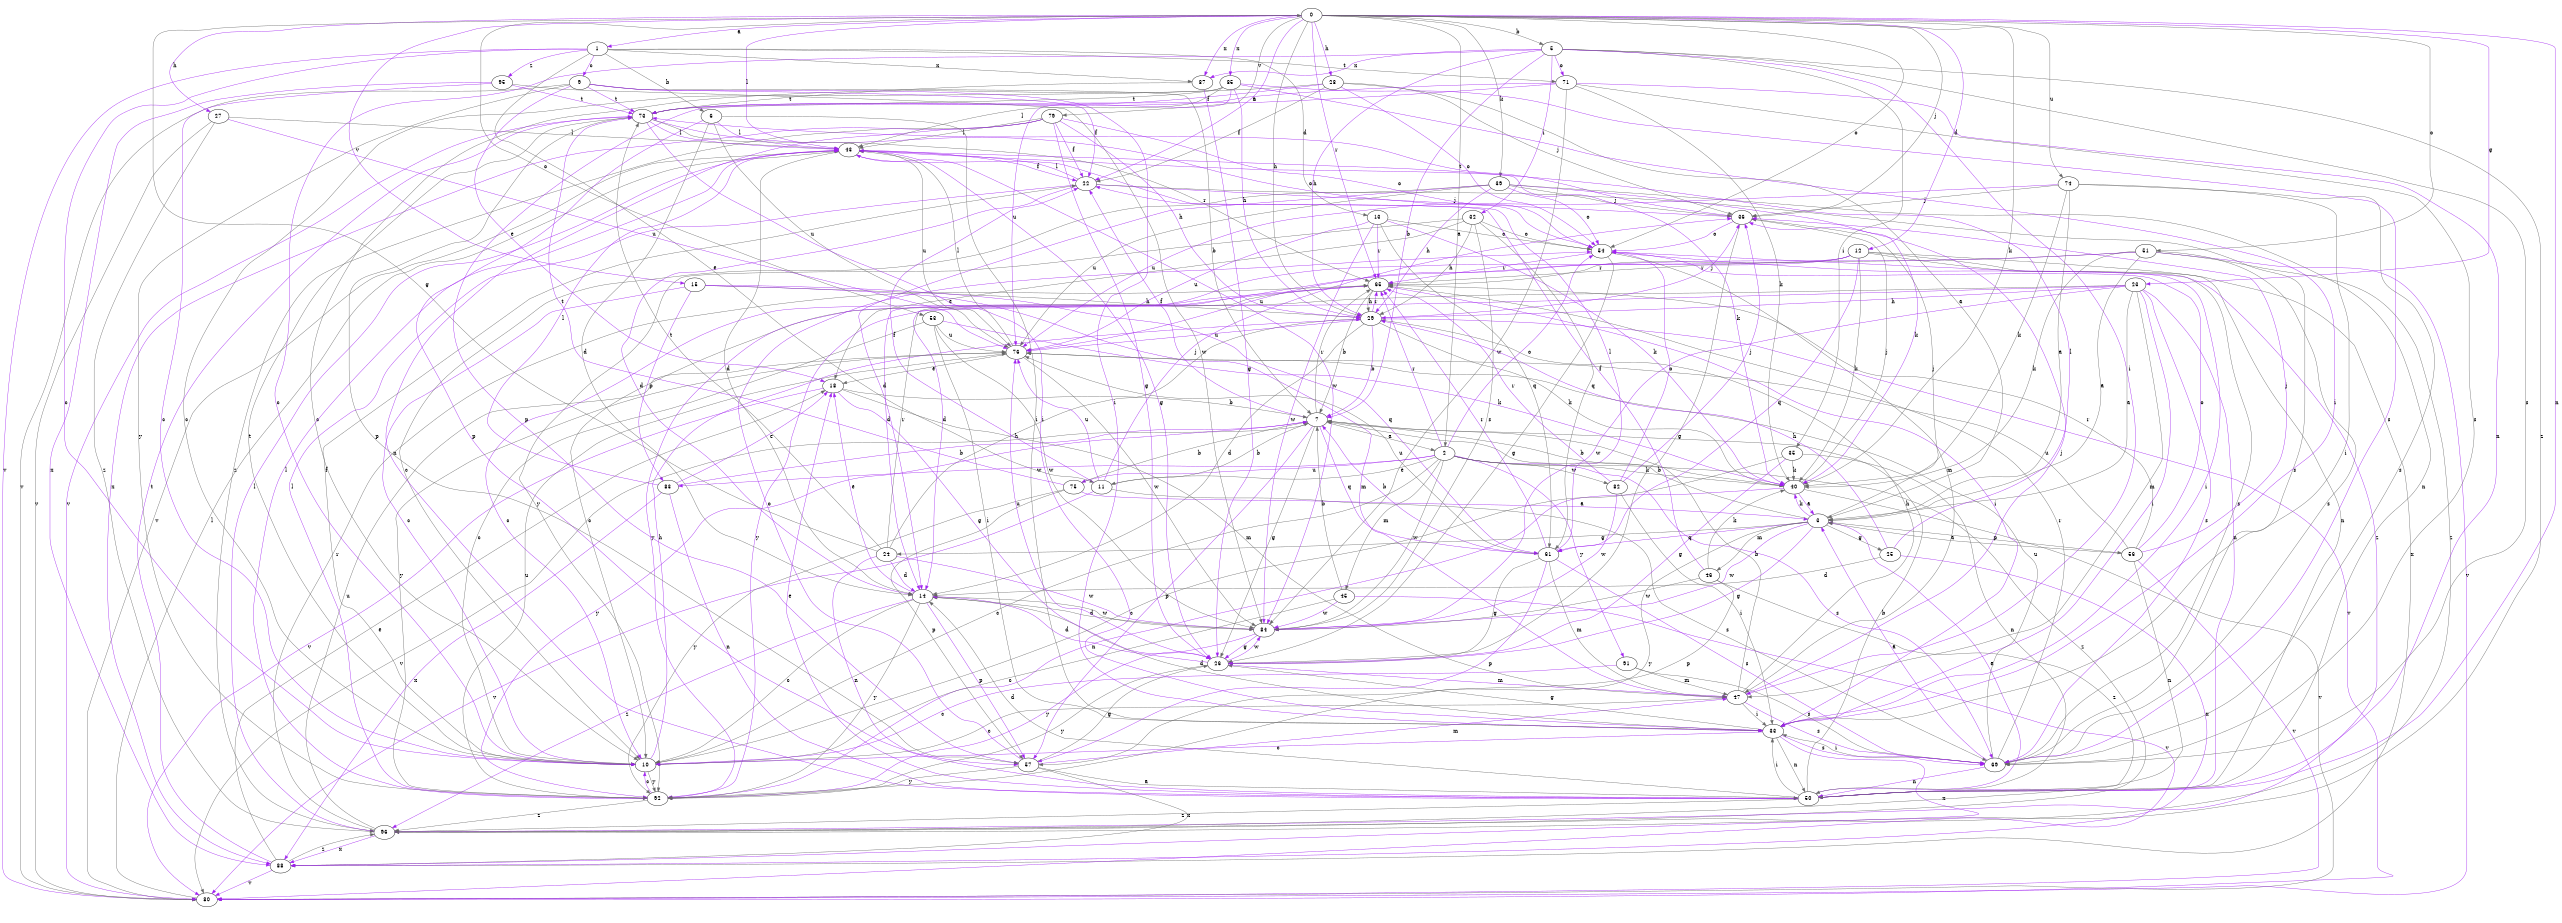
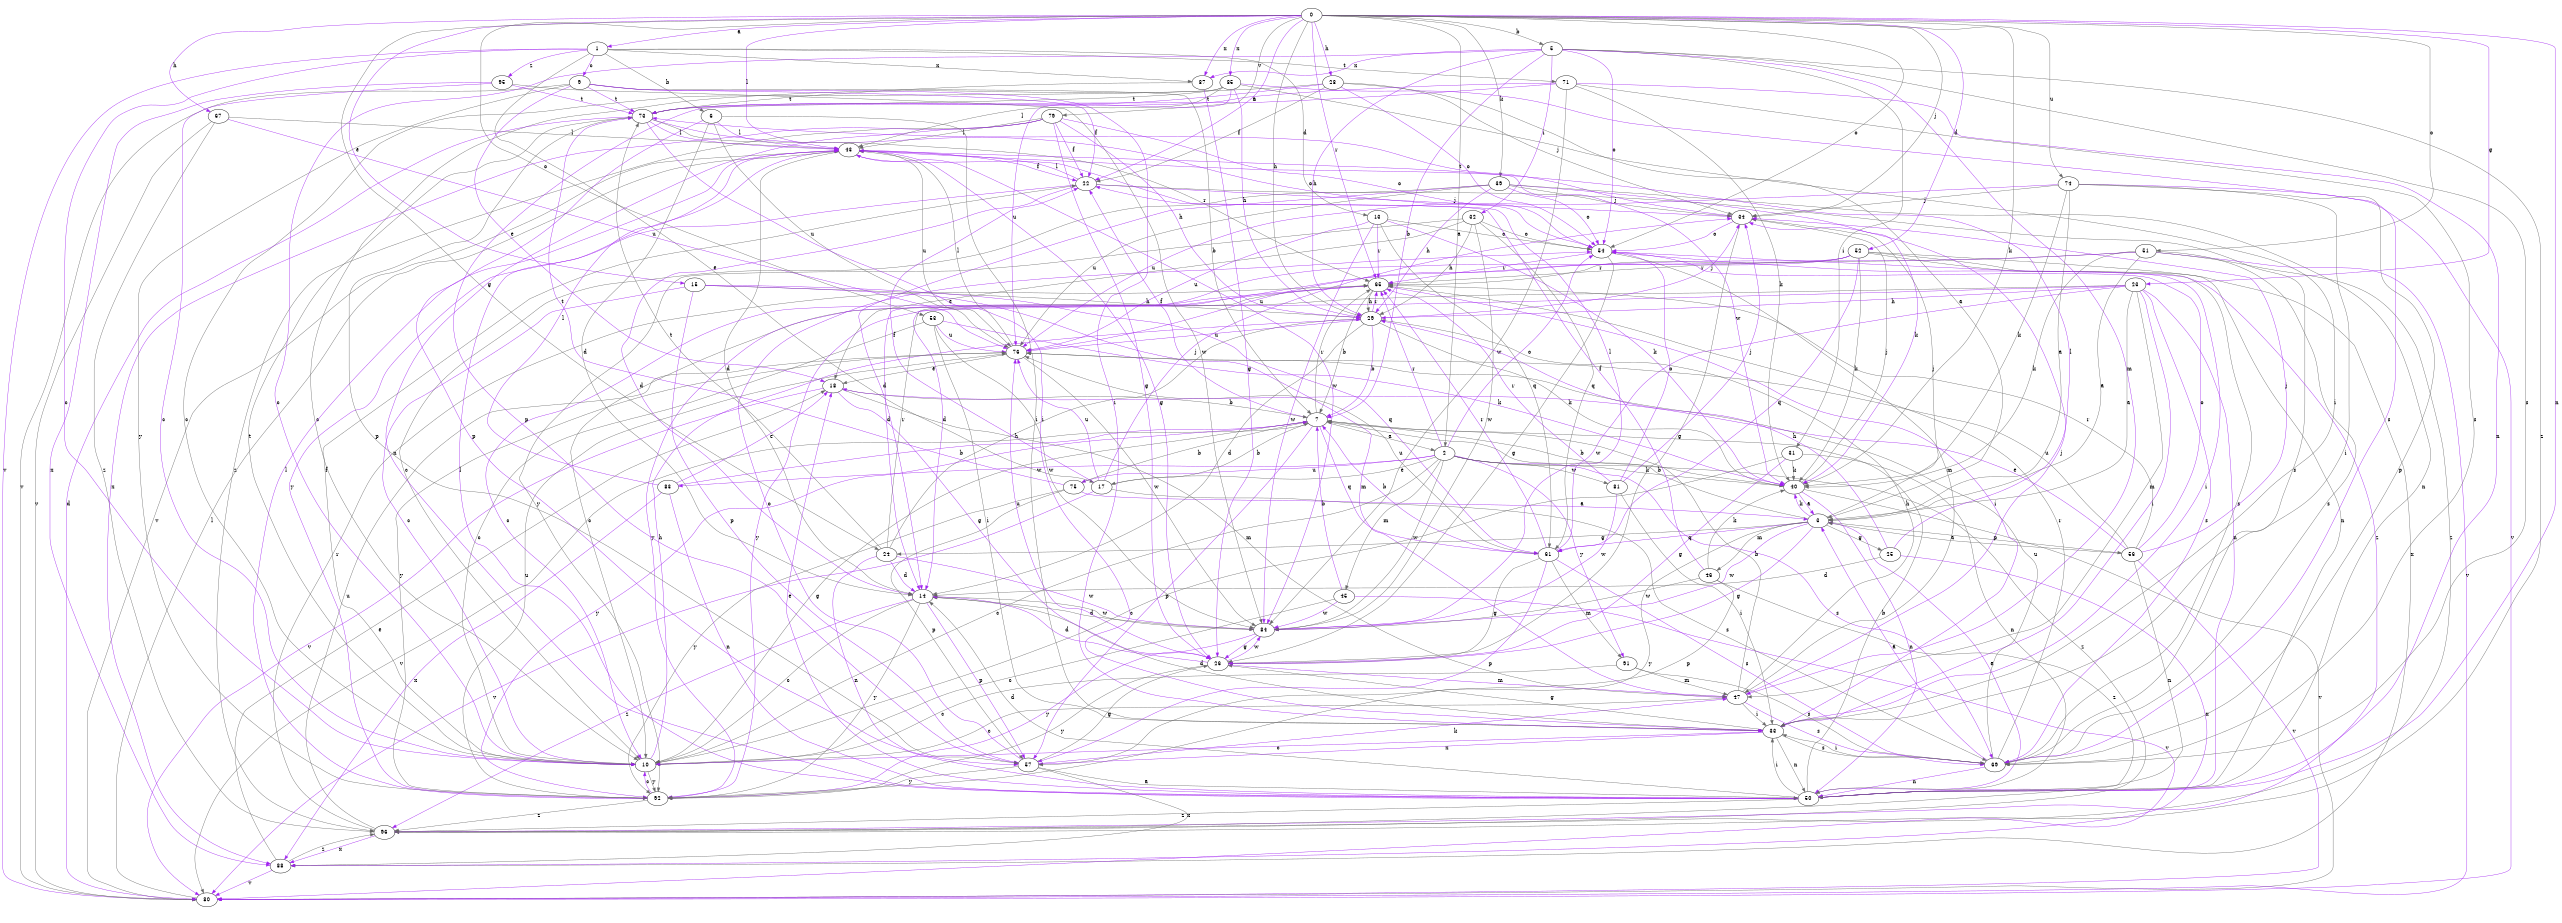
(235, 28) -> (450, 29)
(1558, 64) -> (1612, 129)
(1208, 99) -> (1208, 99)
(219, 116) -> (219, 116)
(358, 150) -> (358, 150)
(1742, 217) -> (1742, 217)
(2171, 236) -> (2171, 236)
(1858, 251) -> (1858, 251)
(1739, 319) -> (1739, 319)
(966, 346) -> (966, 346)
(331, 367) -> (774, 770)
(2130, 369) -> (2130, 369)
(651, 373) -> (769, 573)
(189, 391) -> none
(1490, 420) -> (1490, 420)
(1792, 453) -> (1792, 453)
(2401, 470) -> (2401, 470)
(292, 487) -> (292, 487)
(1102, 487) -> (1102, 487)
(1617, 487) -> (1617, 487)
(69, 504) -> (69, 504)
(854, 506) -> (1502, 397)
(1323, 511) -> (1323, 511)
(1270, 540) -> (917, 511)
(1219, 613) -> (1908, 643)
(1601, 663) -> (1586, 615)
(1132, 678) -> (1132, 678)
(1456, 731) -> (1456, 731)
(1834, 753) -> (1834, 753)
(1257, 839) -> (1403, 748)
(2241, 883) -> (1956, 893)
